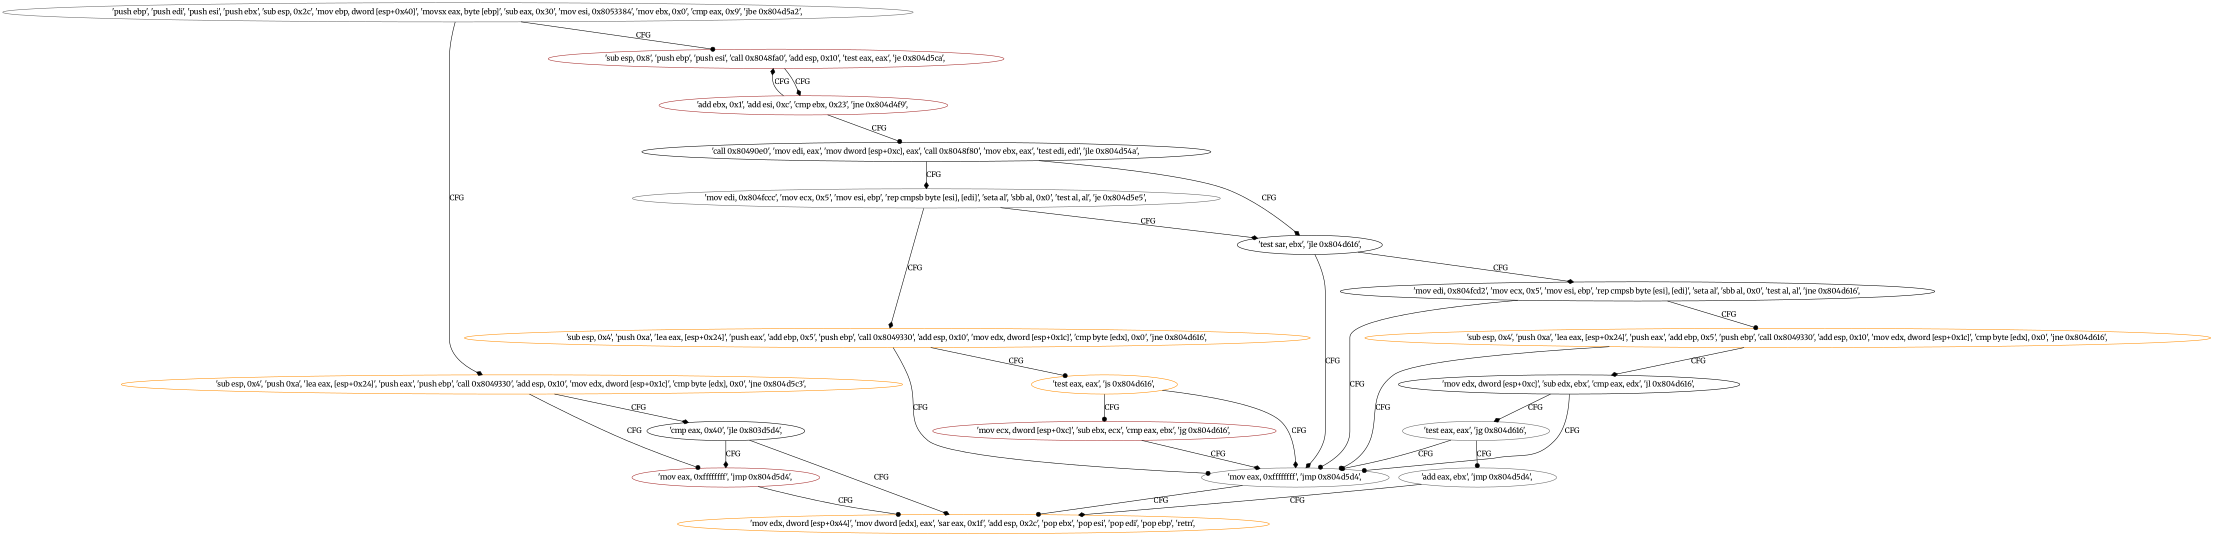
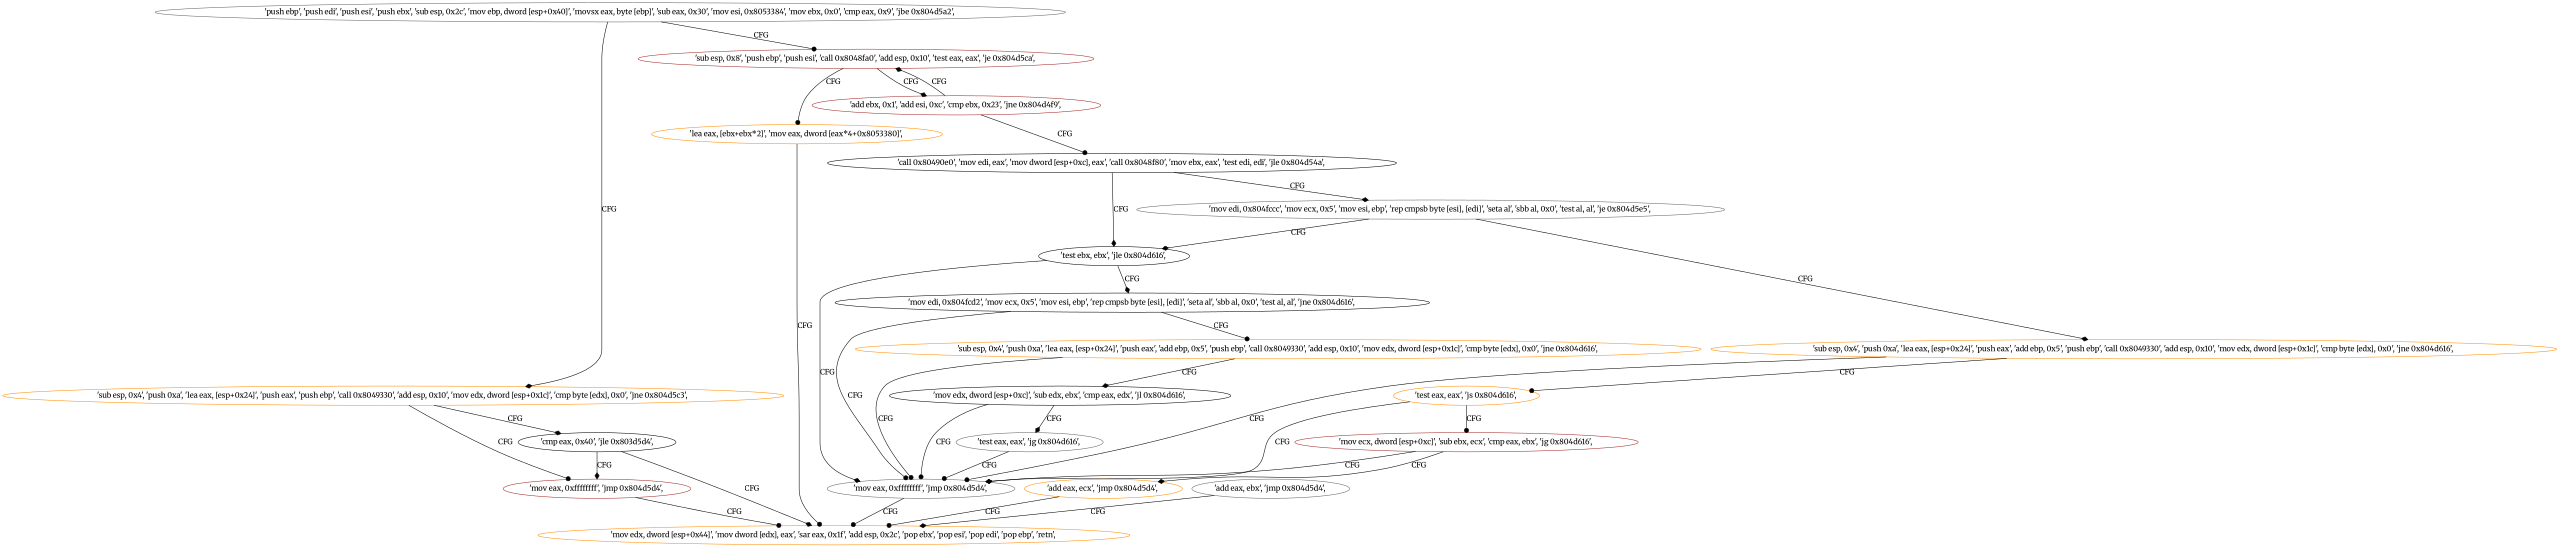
none -> (797, 134)
(1310, 245) -> (1114, 256)
(1477, 452) -> none
none -> (1103, 489)
